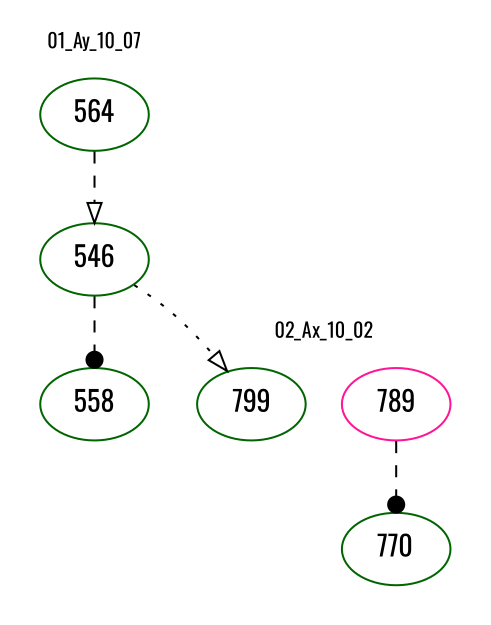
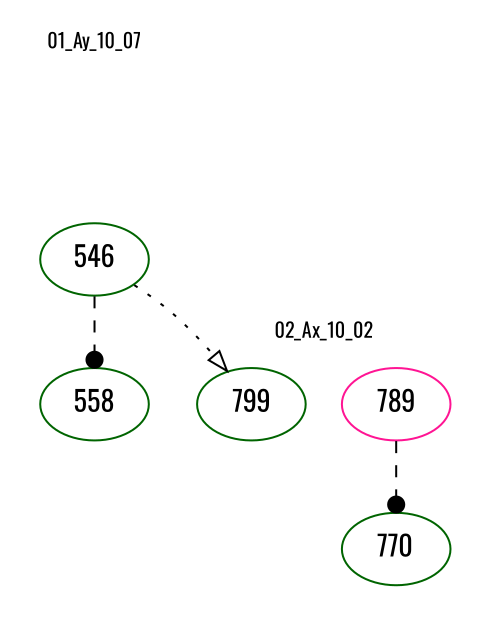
(95, 115) -> none
